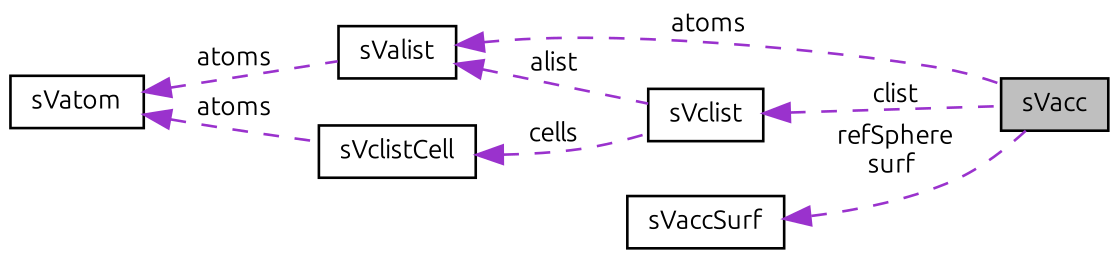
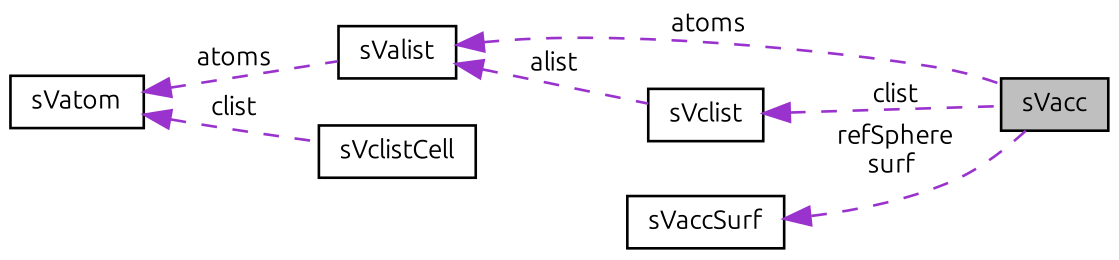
(231, 108) -> (231, 108)
(576, 150) -> none
